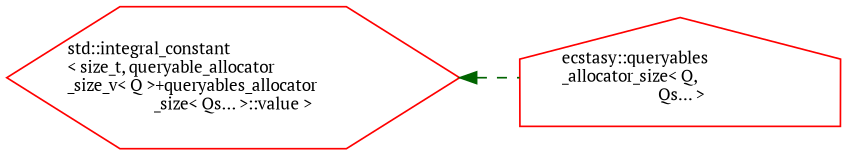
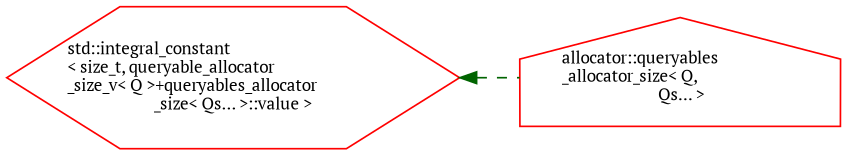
(680, 78) -> (680, 78)
